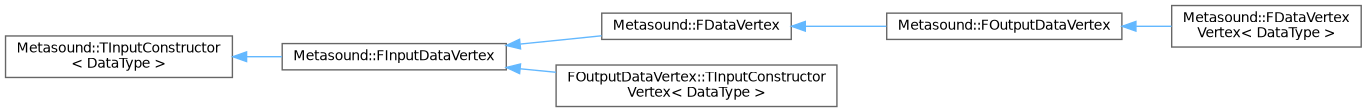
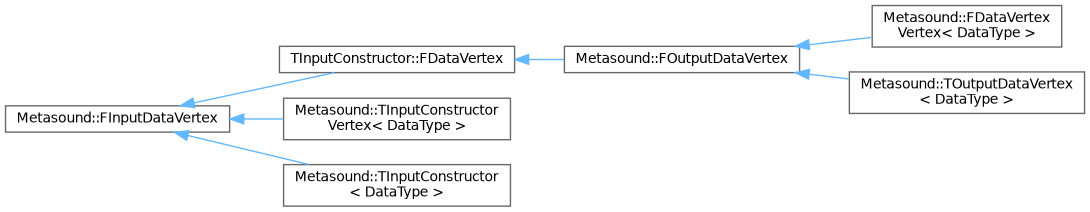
(697, 26) -> (397, 59)
(264, 57) -> (248, 150)
(697, 86) -> (397, 119)
none -> (967, 93)
